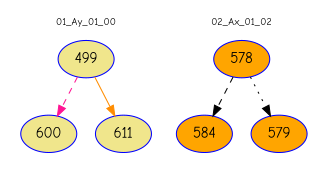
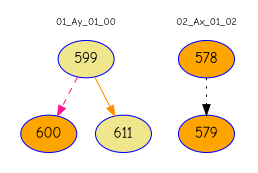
(86, 59) -> (86, 59)
(49, 134) -> (49, 134)
(204, 134) -> none
